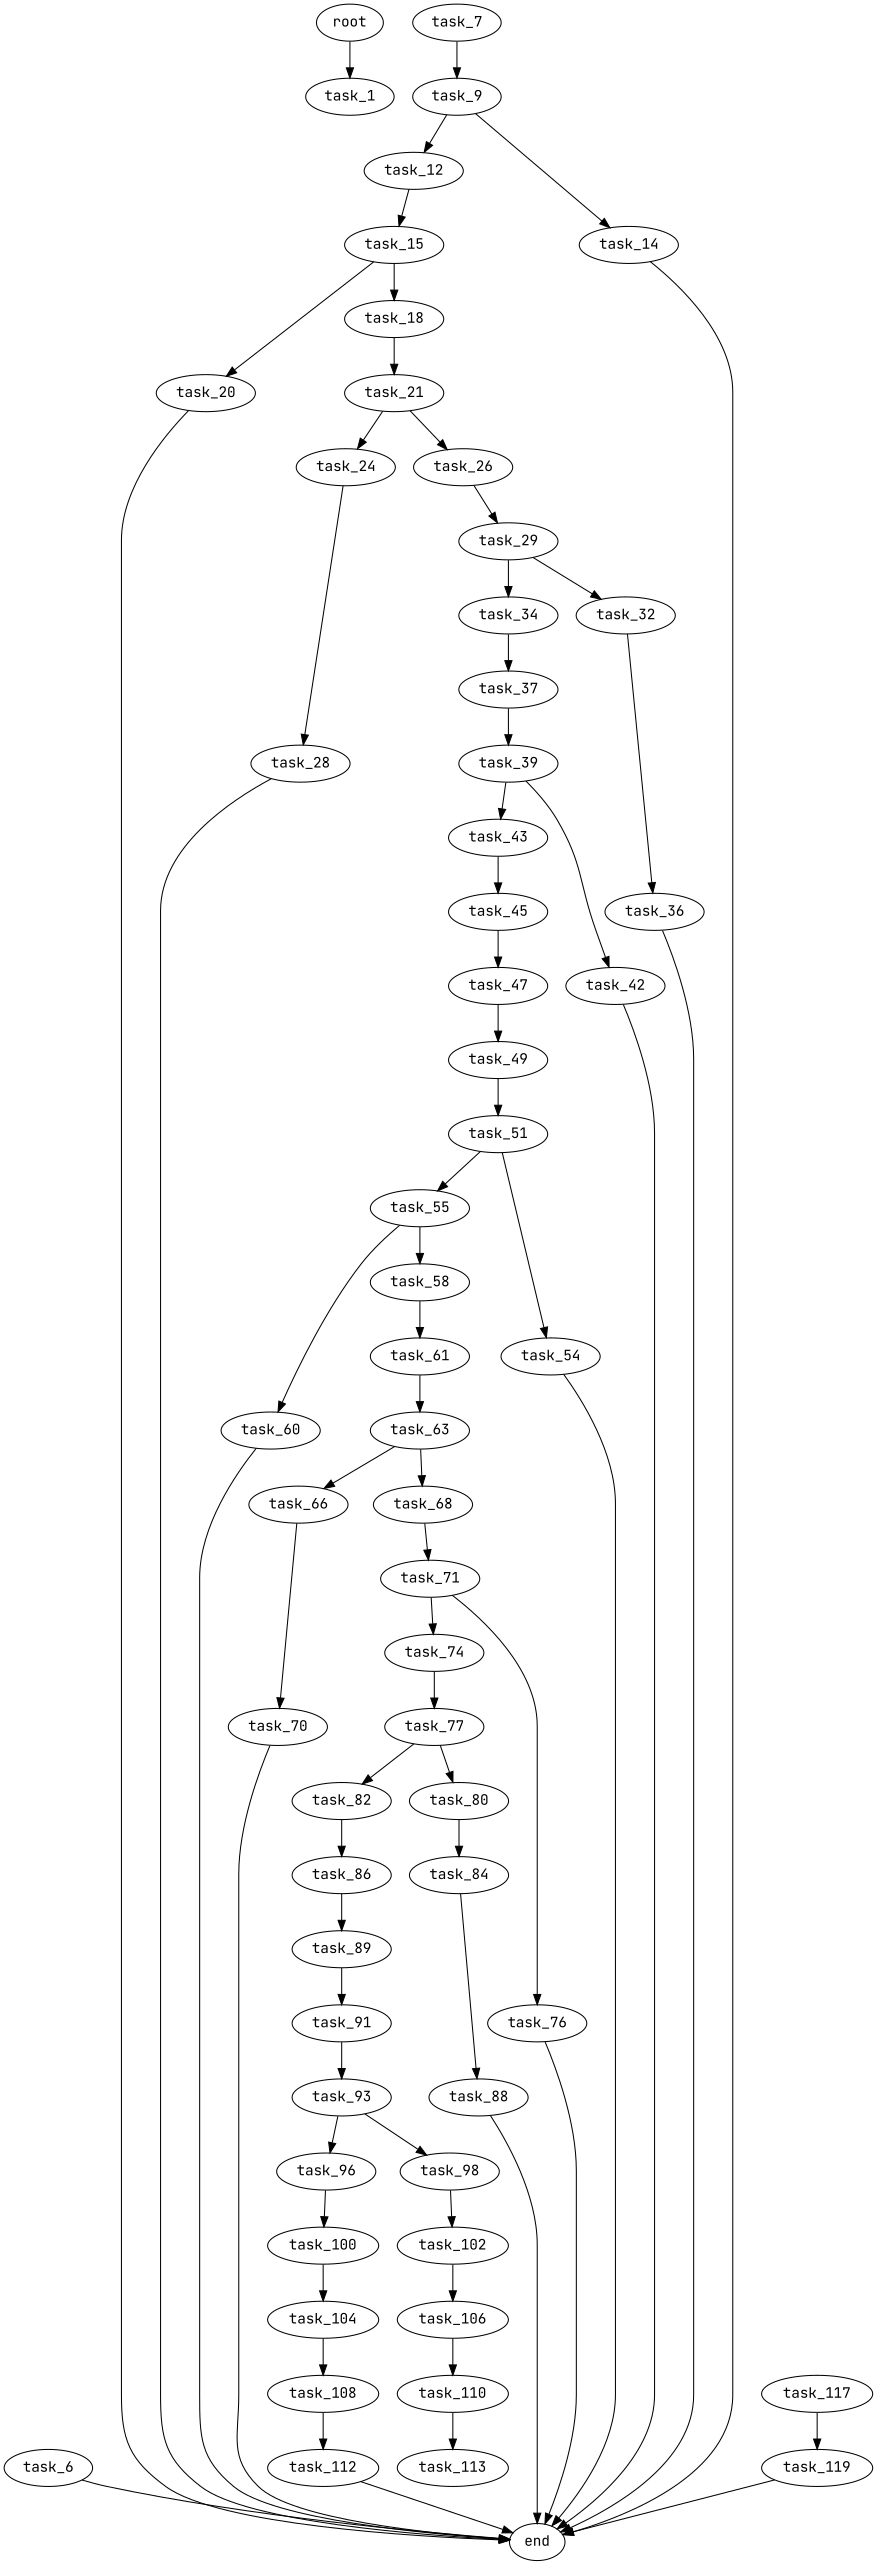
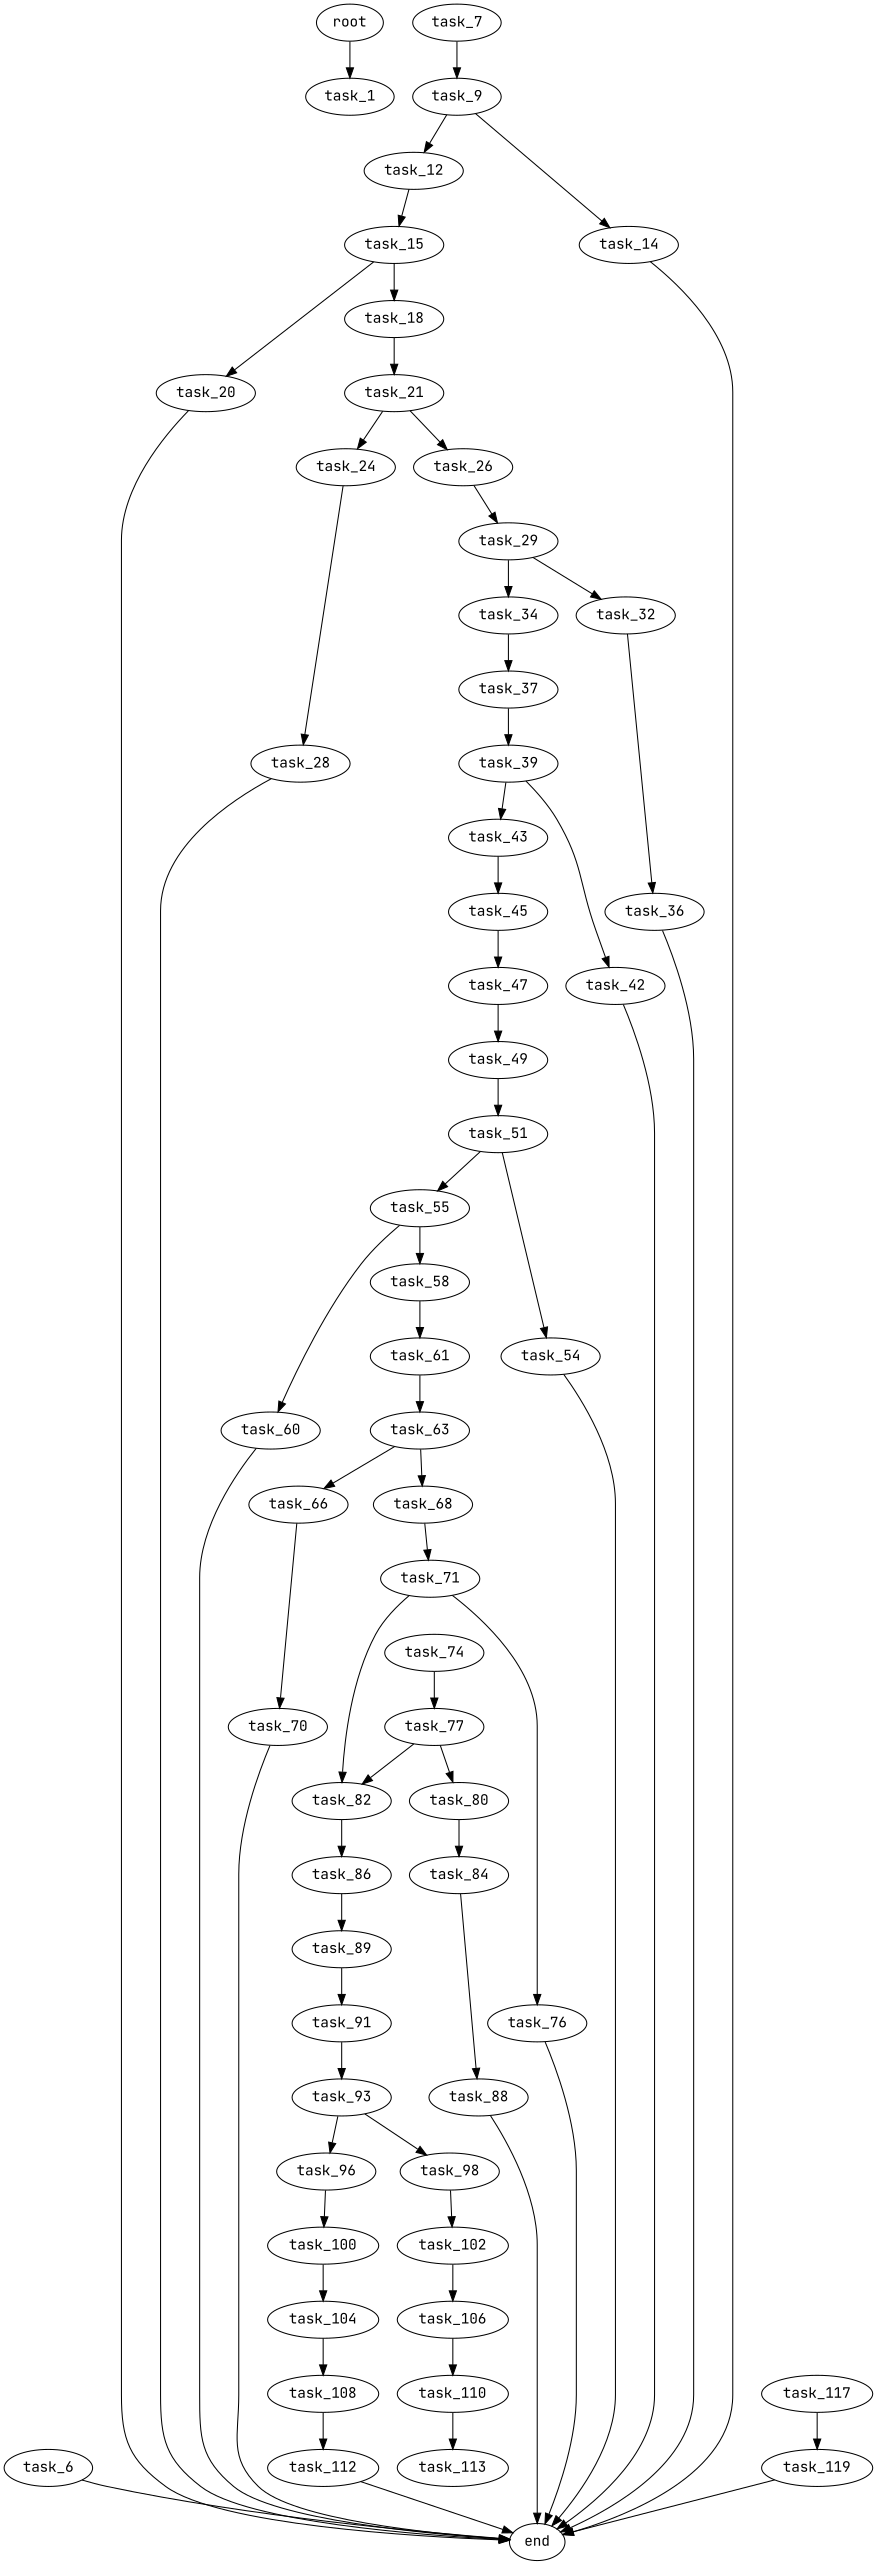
(432, 1611) -> (359, 1677)
